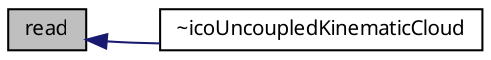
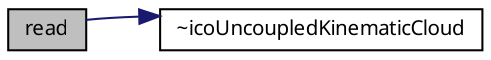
(133, 43) -> (113, 18)
